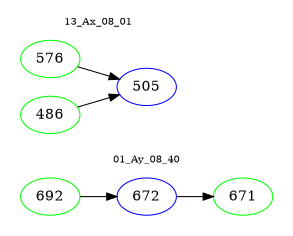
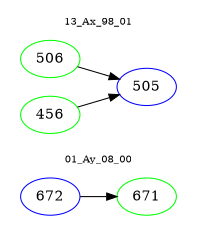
(99, 22) -> (99, 22)
(50, 59) -> (50, 59)
(50, 115) -> (50, 115)
(147, 160) -> (99, 160)
(50, 197) -> none
